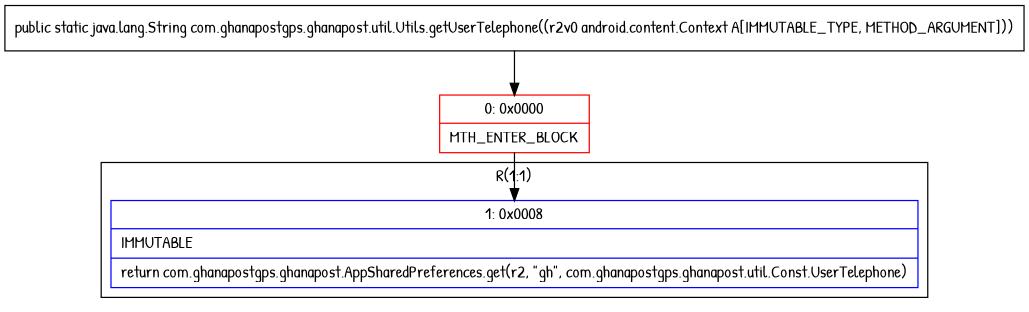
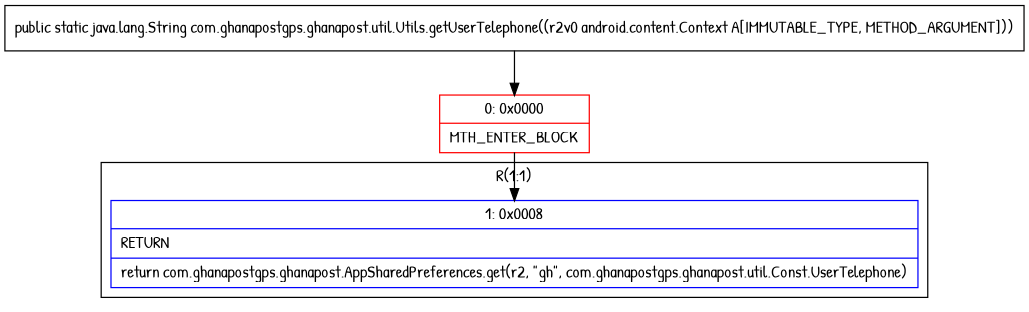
(157, 243) -> (145, 243)
